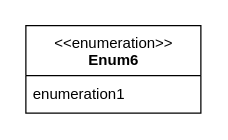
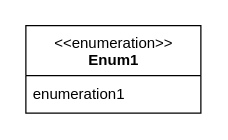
(114, 52) -> (114, 52)
